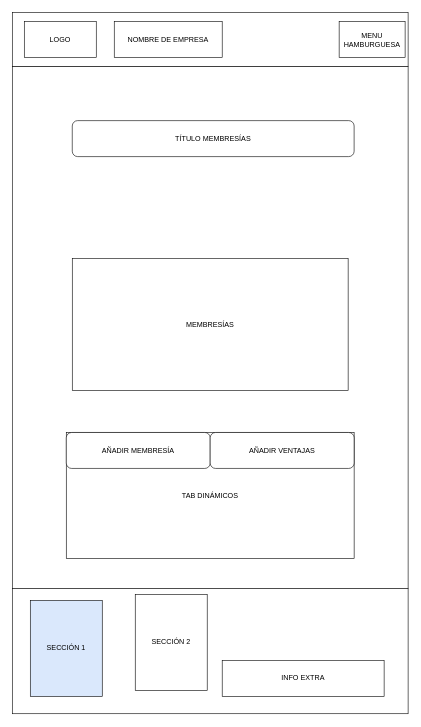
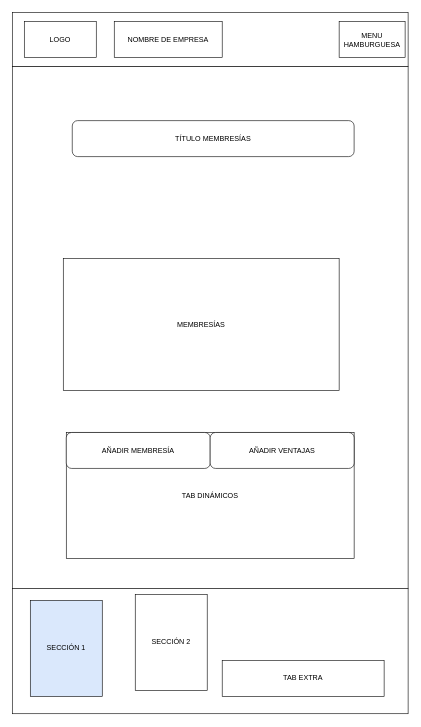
(210, 324) -> (201, 324)
(303, 678) -> (303, 678)
